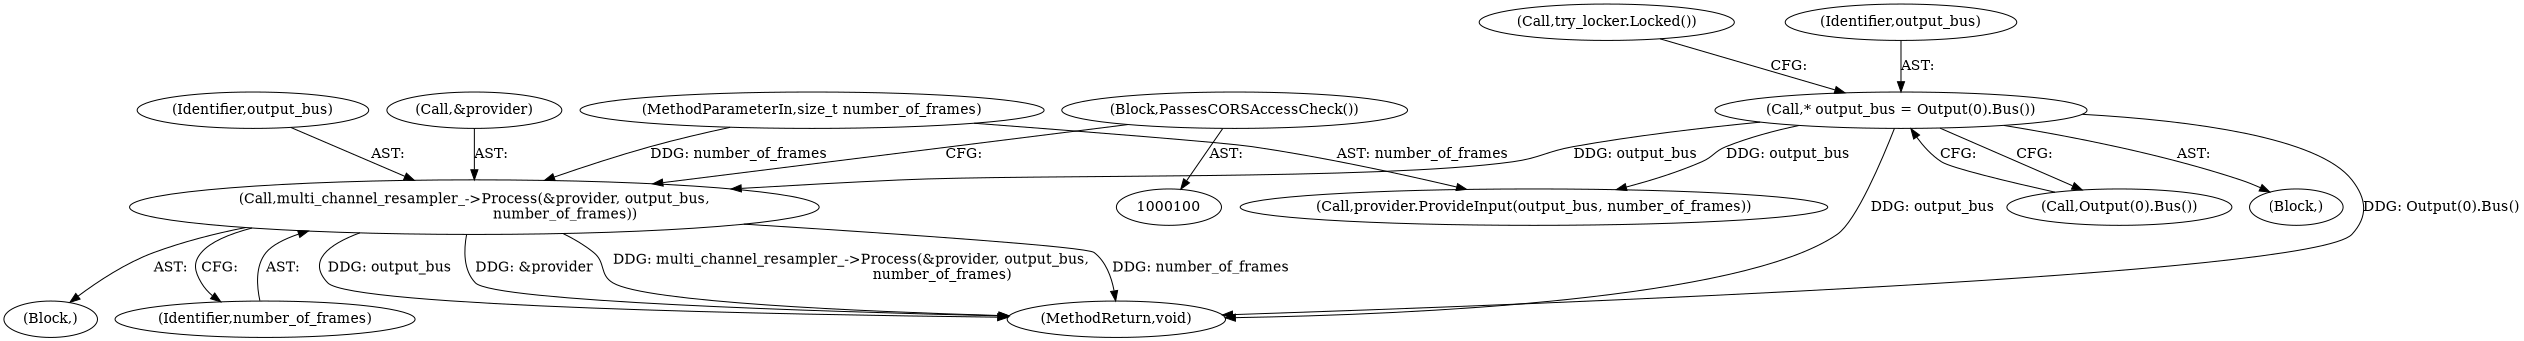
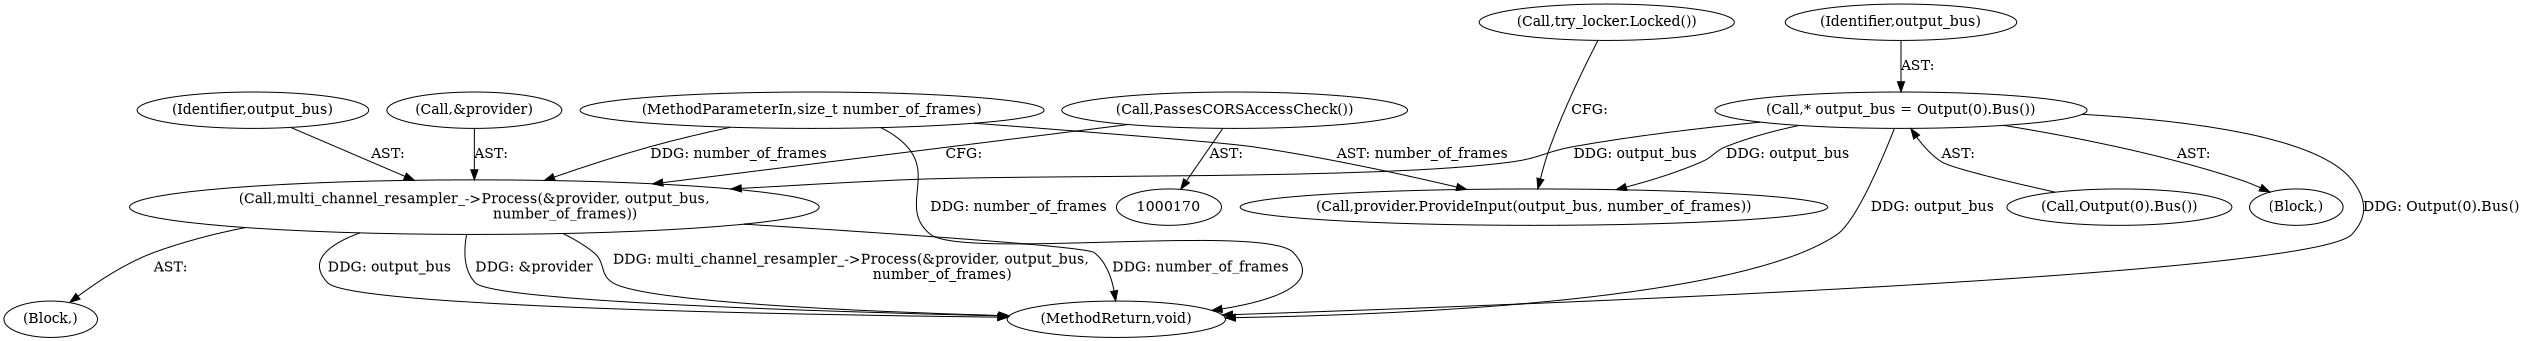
(1748, 64) -> (1566, 108)
(1235, 110) -> (1235, 110)
(1961, 154) -> (1961, 154)
(2006, 157) -> none
(1169, 207) -> (1169, 207)
none -> (1106, 242)
(265, 319) -> none
